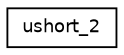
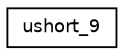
(62, 28) -> (62, 28)
